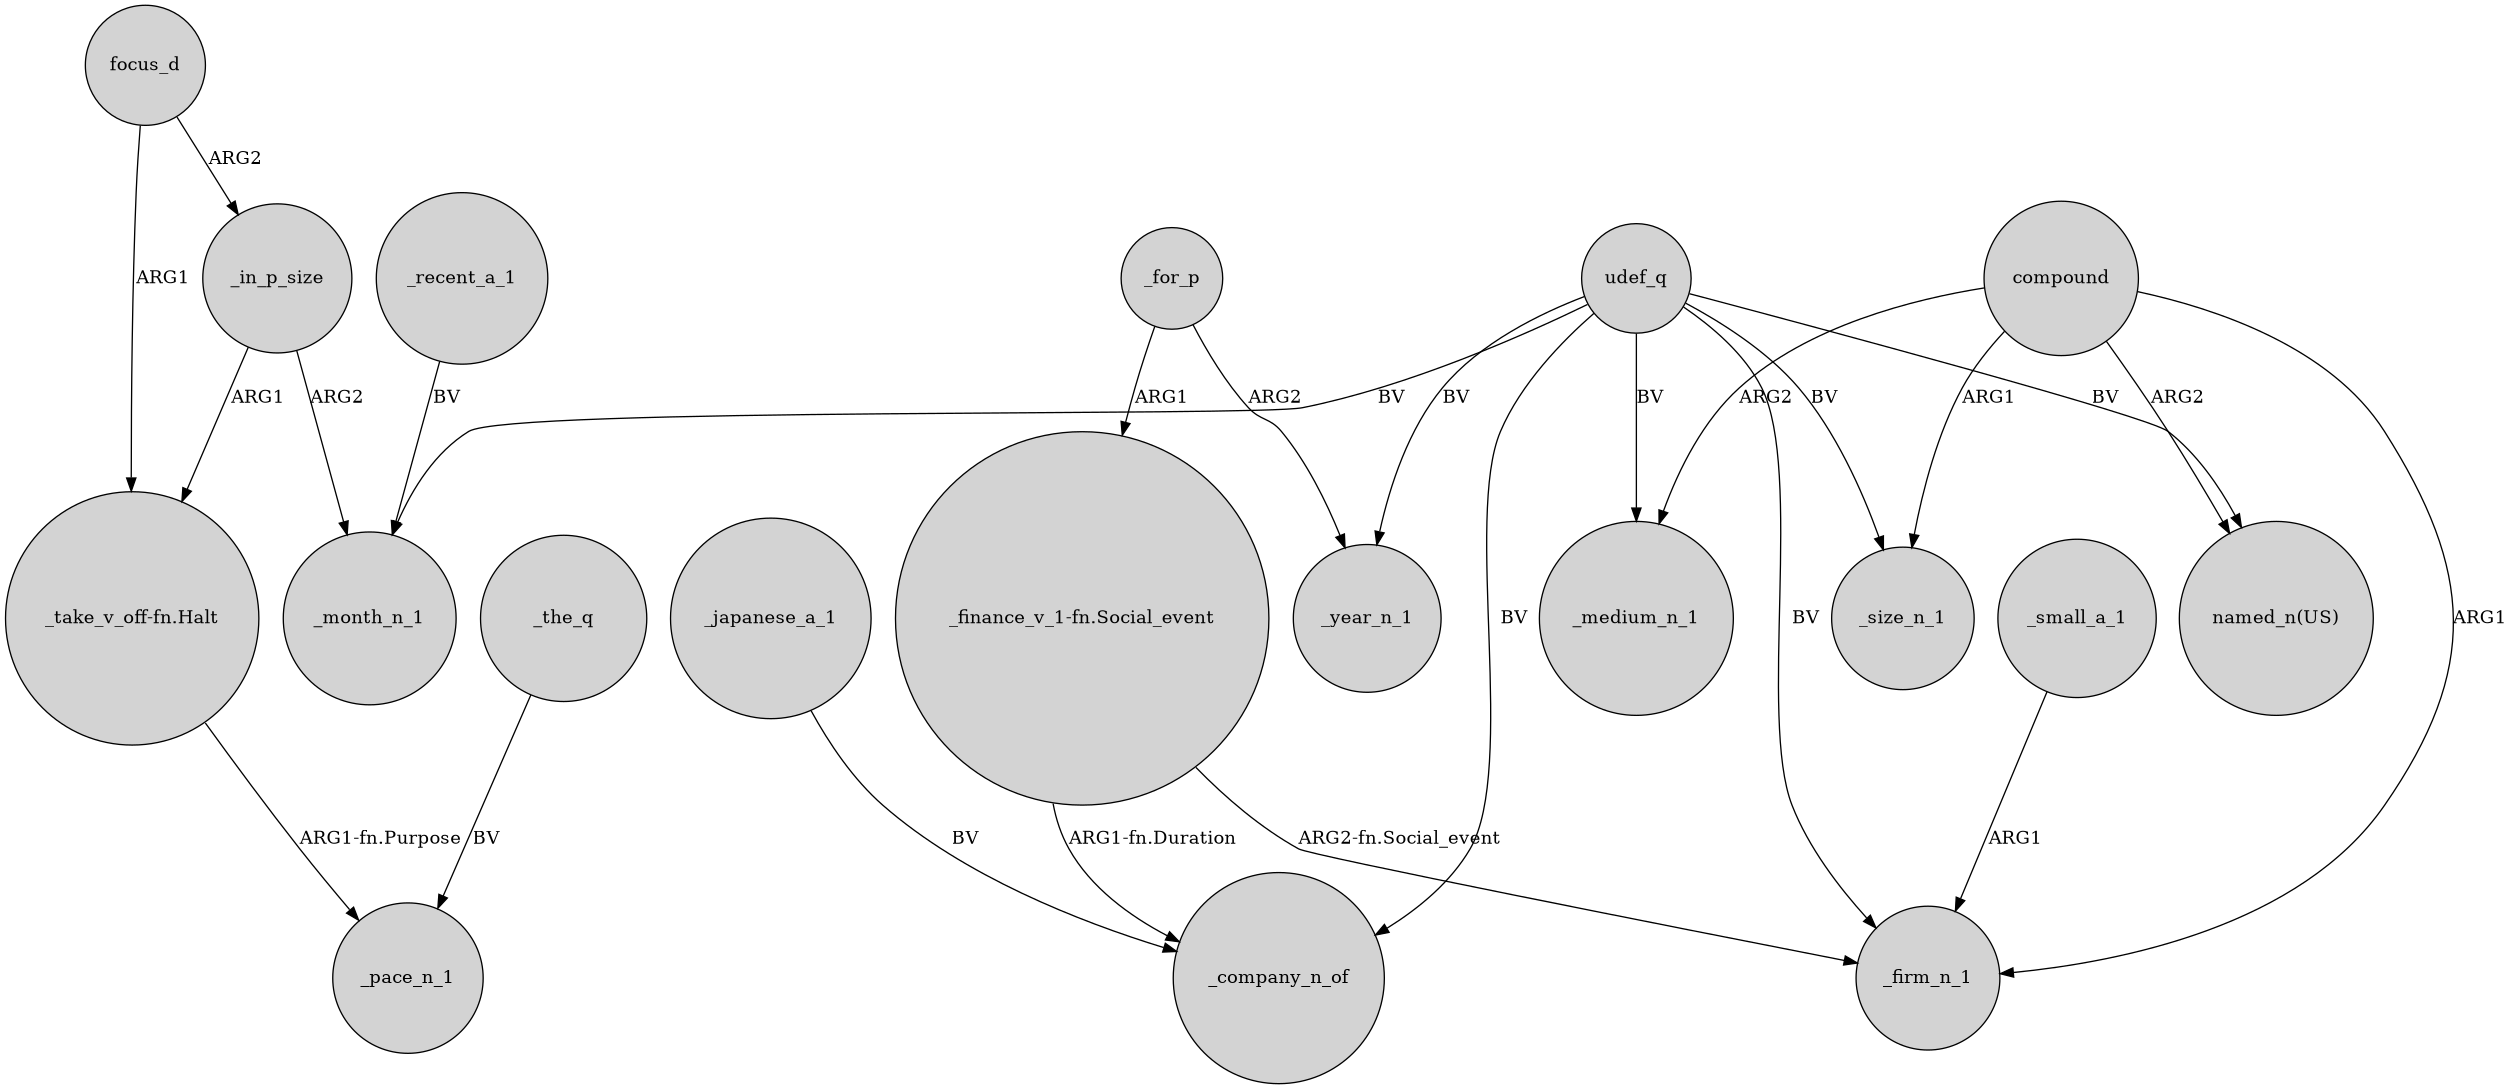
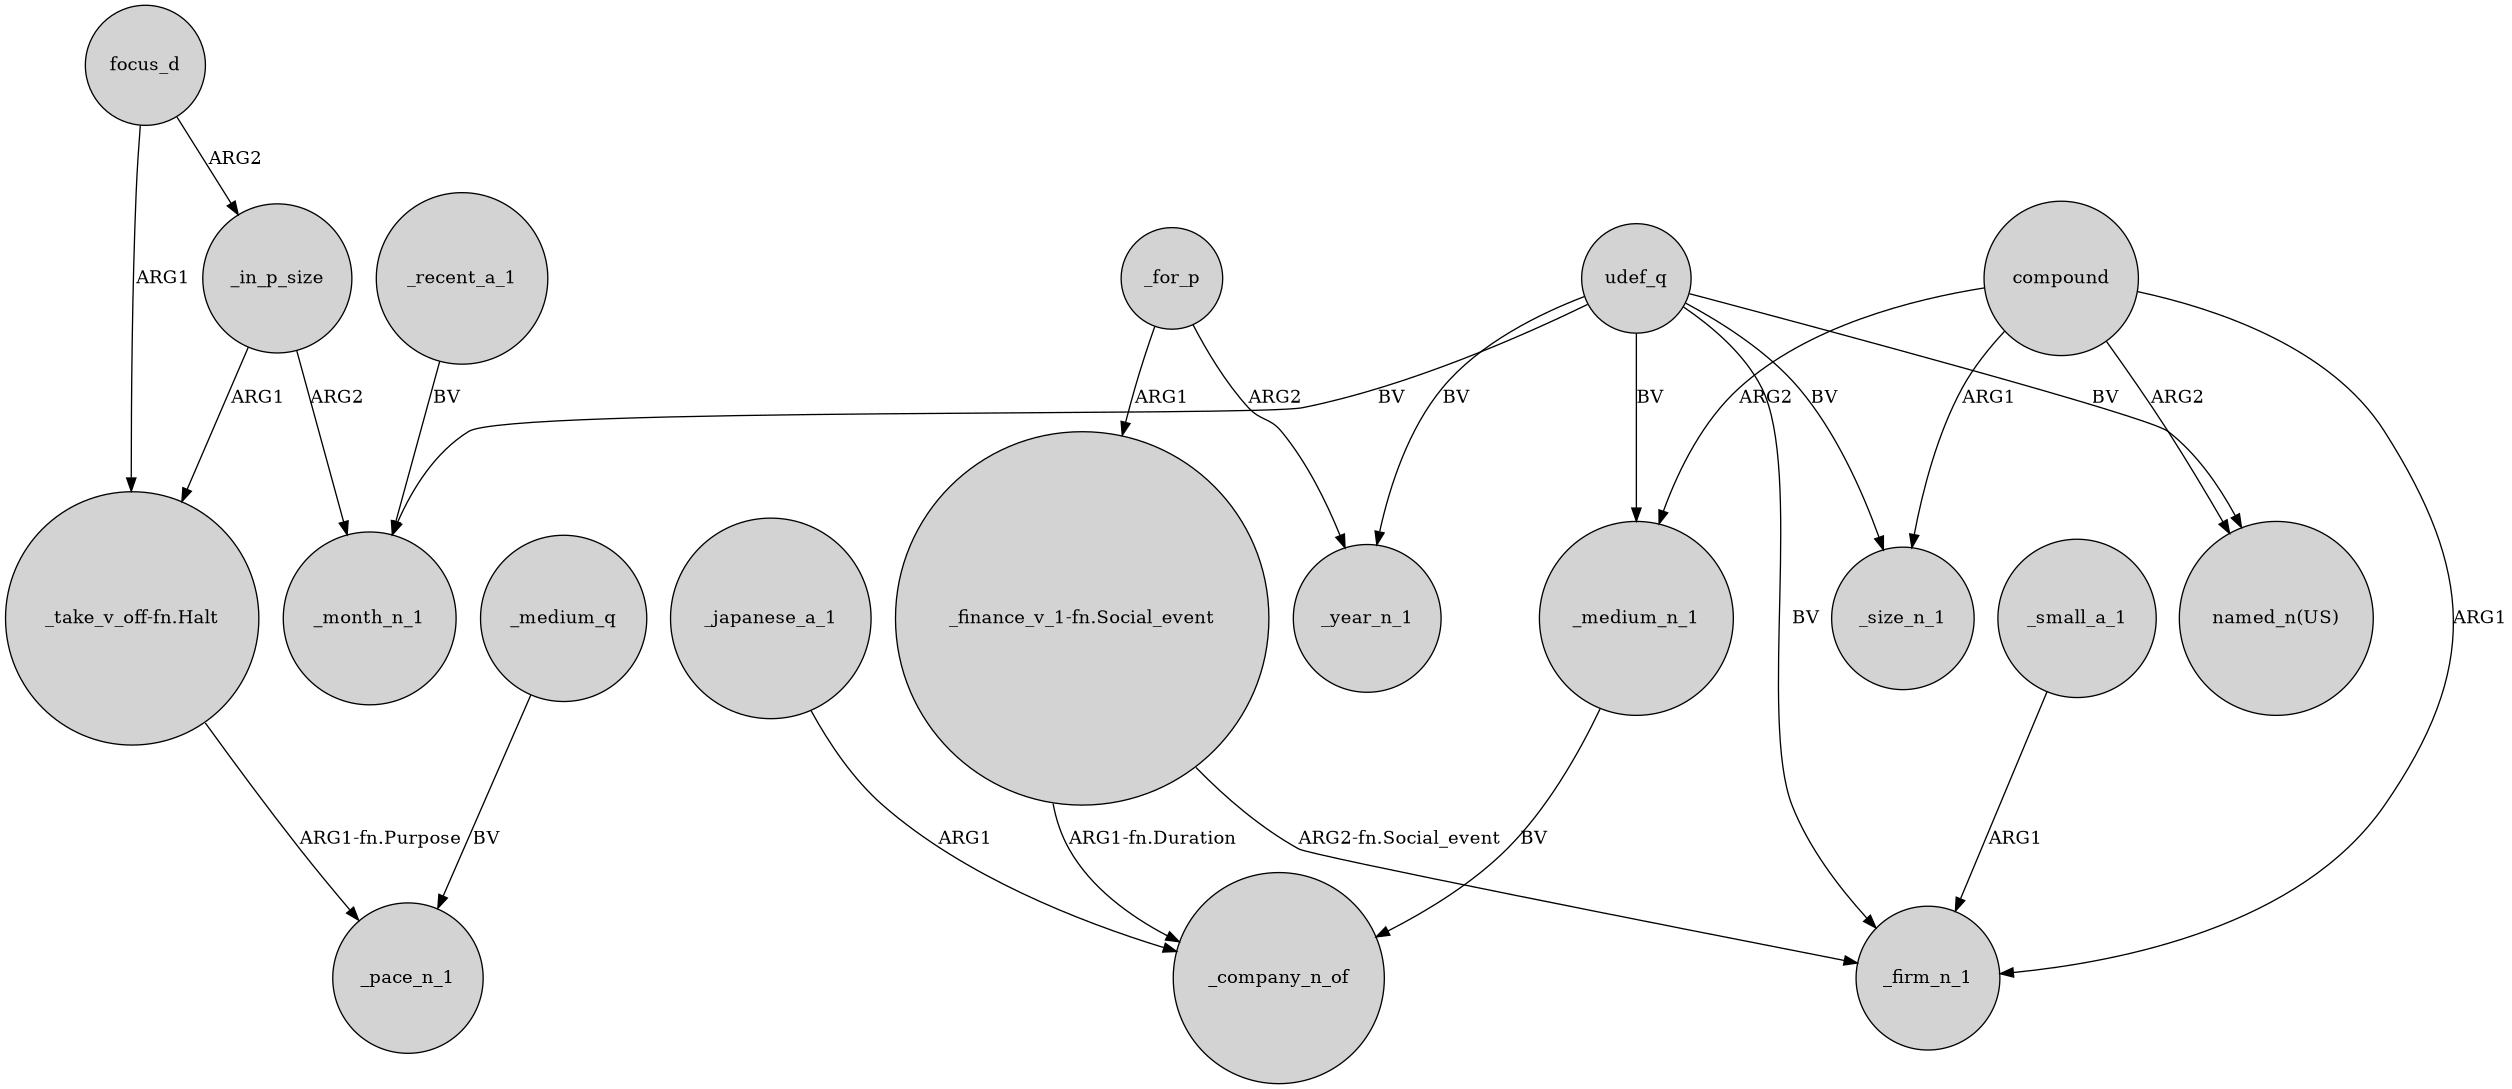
(564, 618) -> (564, 618)
(1489, 623) -> (1515, 840)
(965, 839) -> (965, 839)
